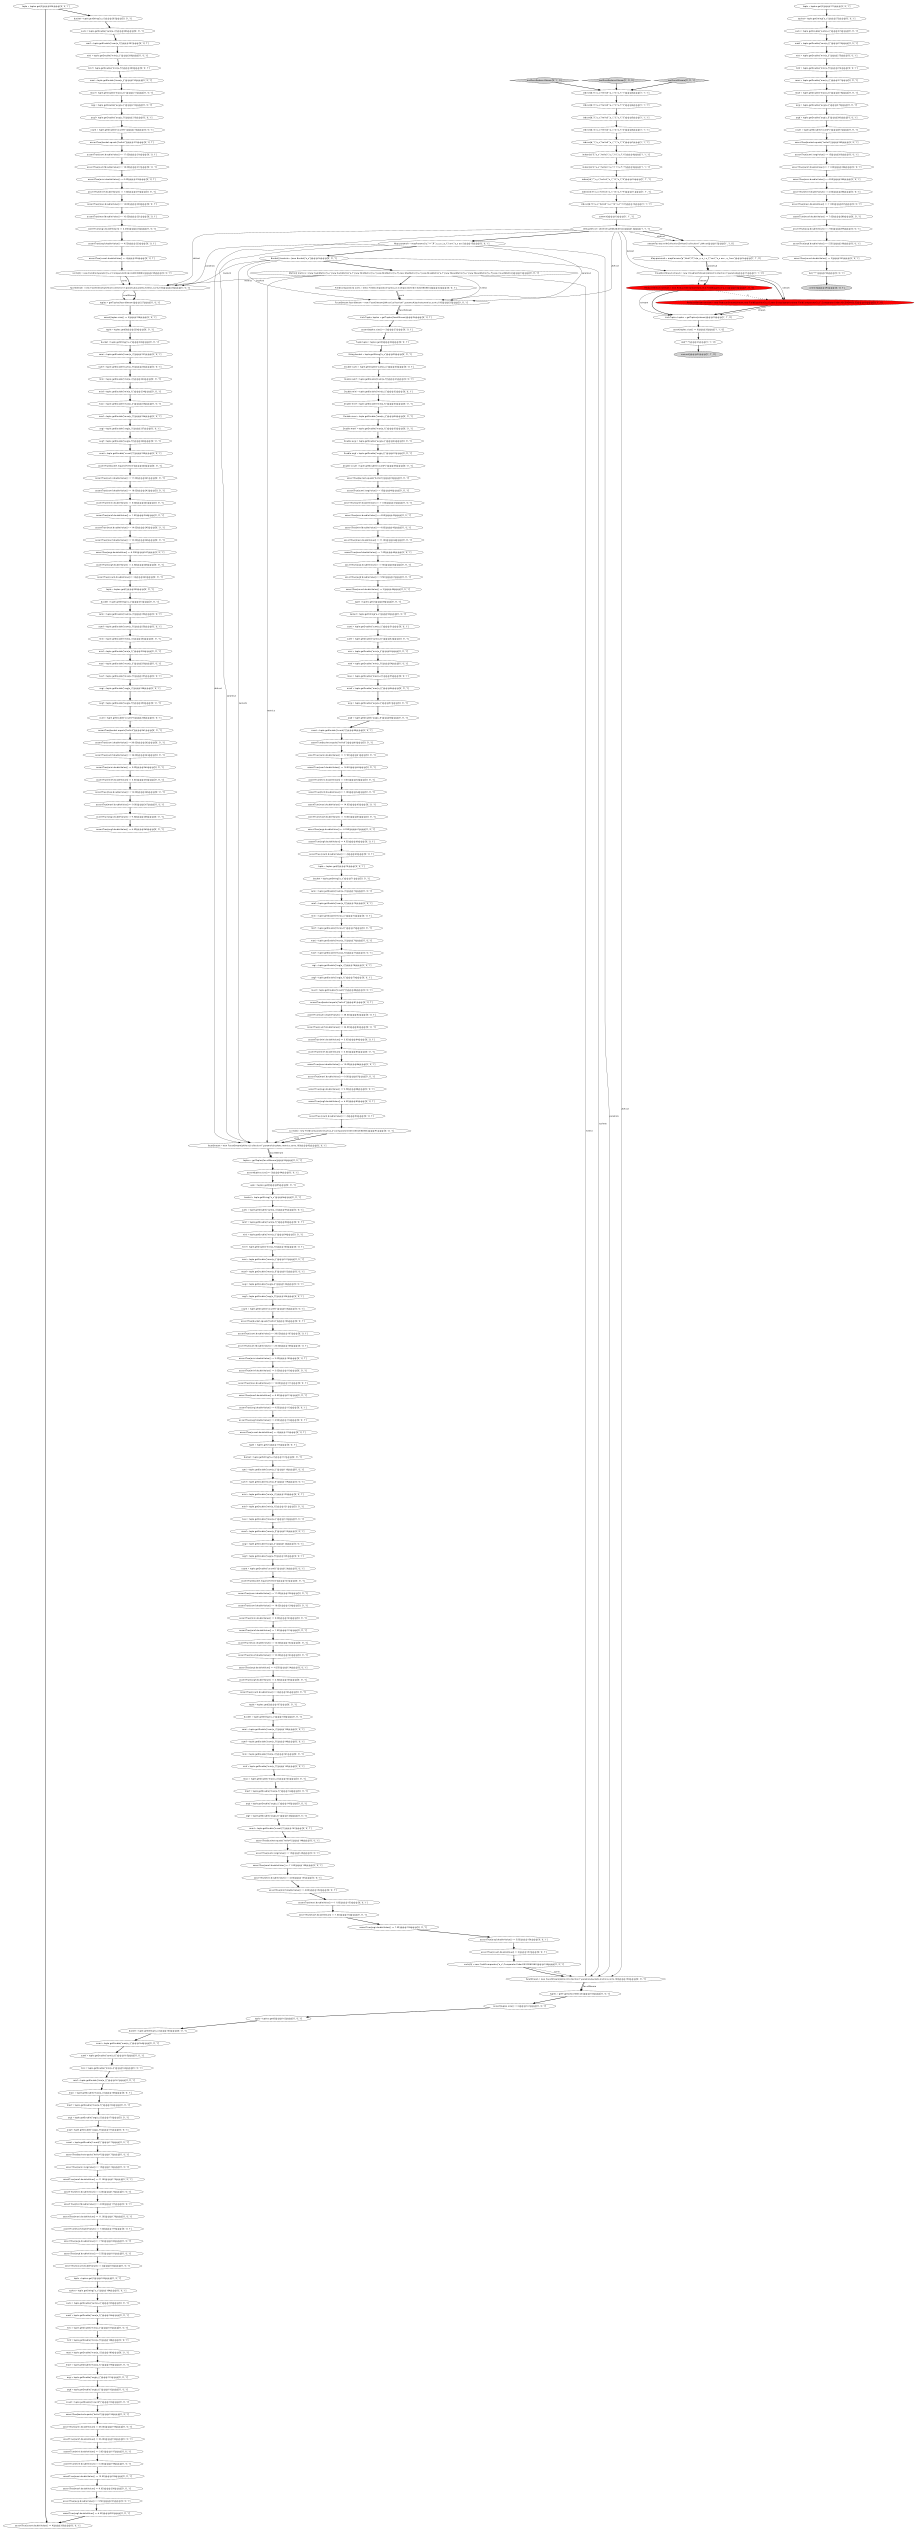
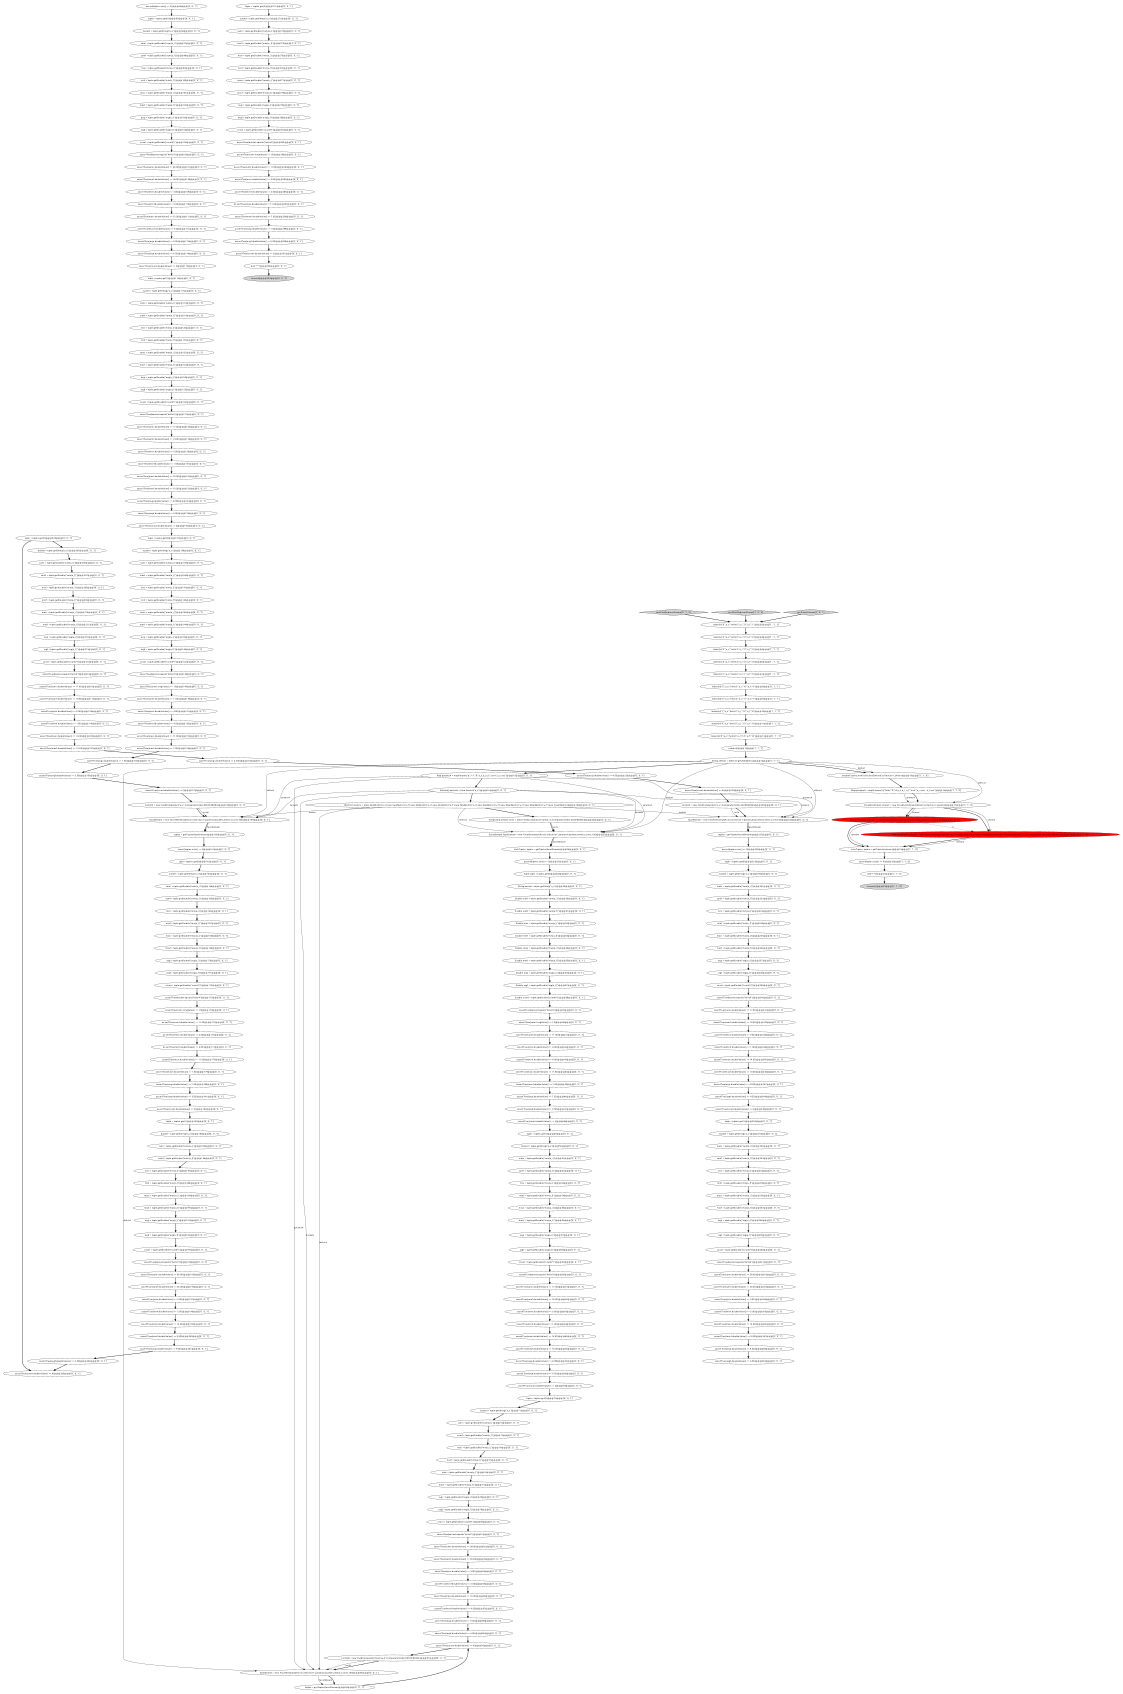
(273, 1166) -> (421, 1677)
